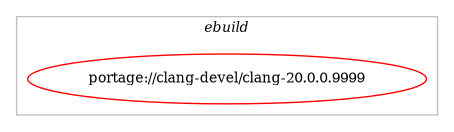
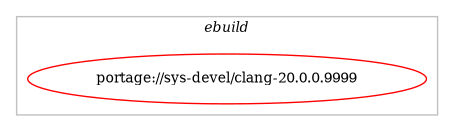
(227, 79) -> (227, 79)
